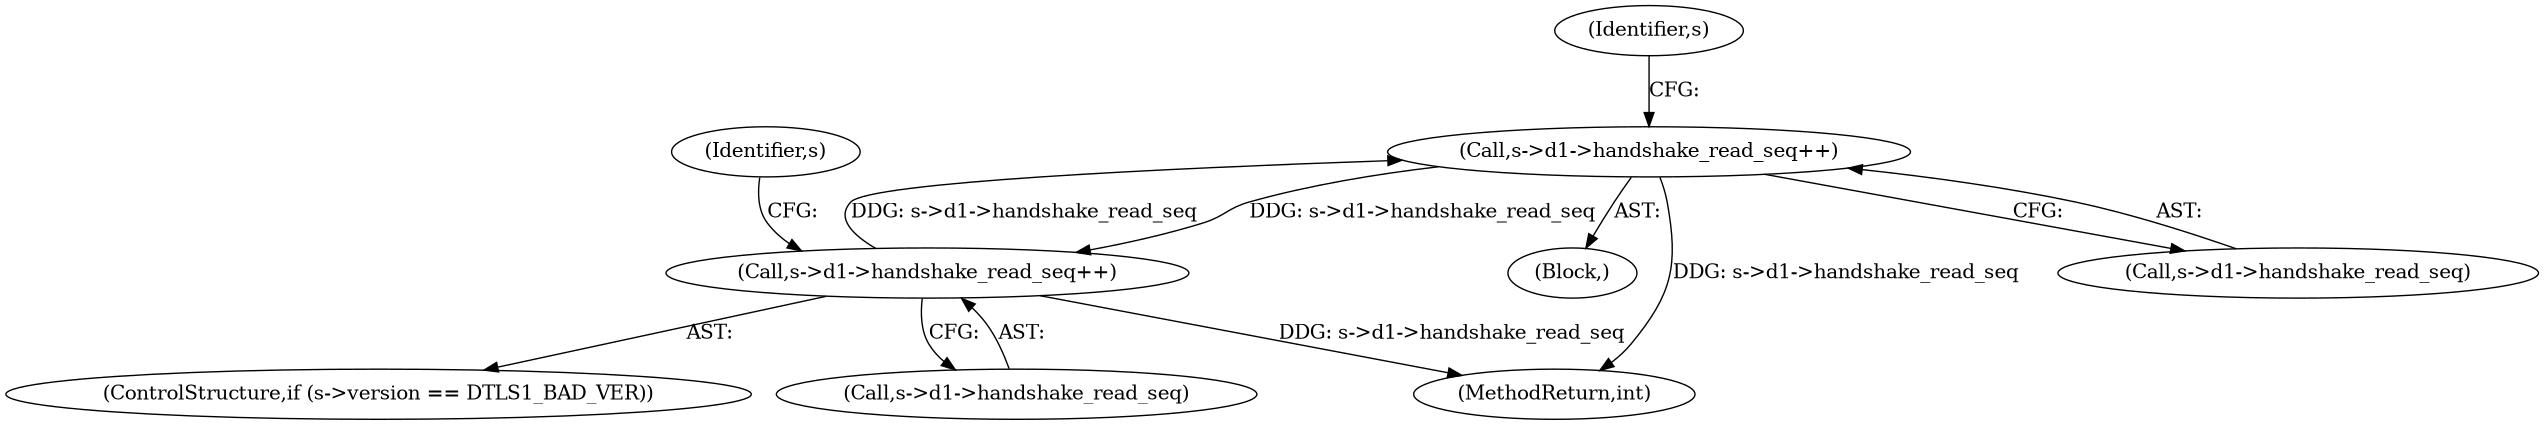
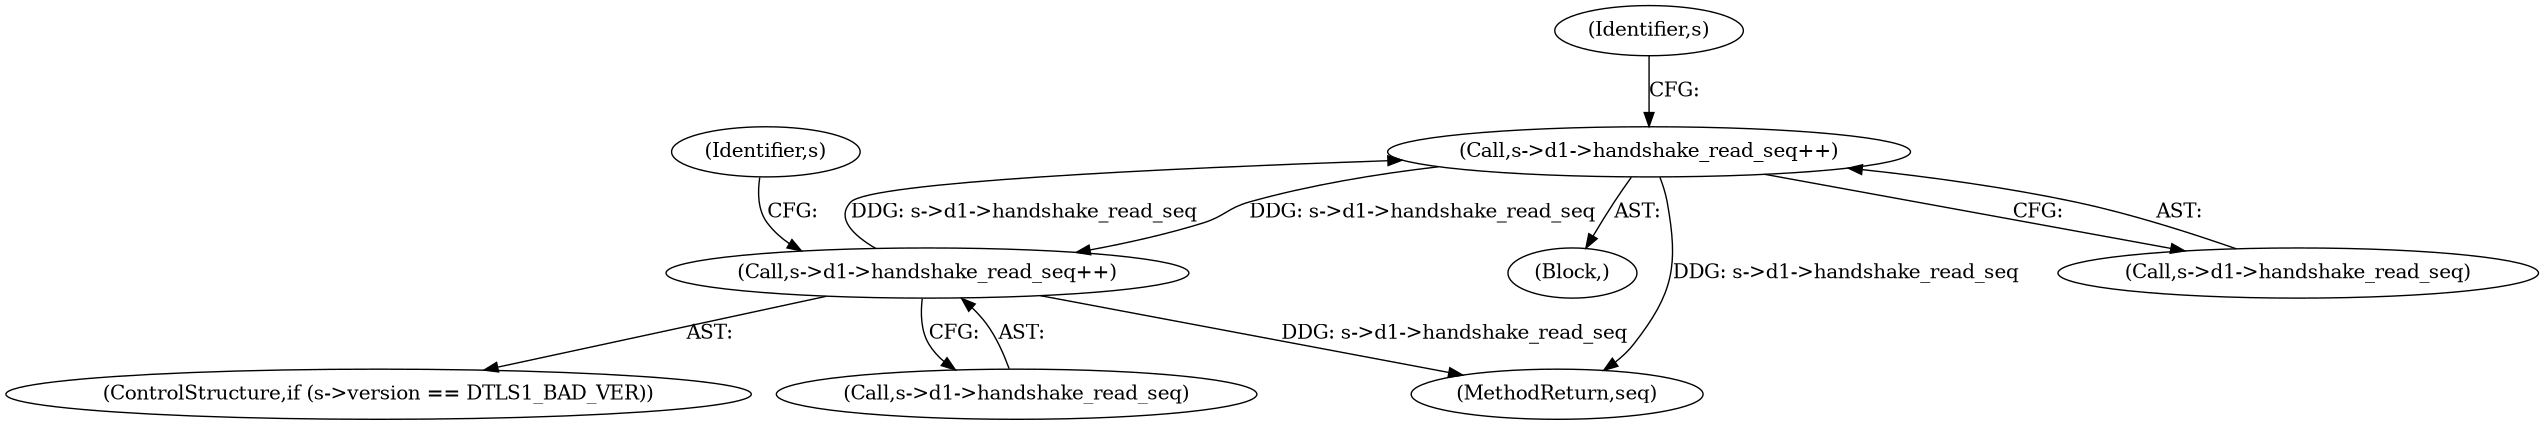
(1554, 394) -> (1557, 394)
